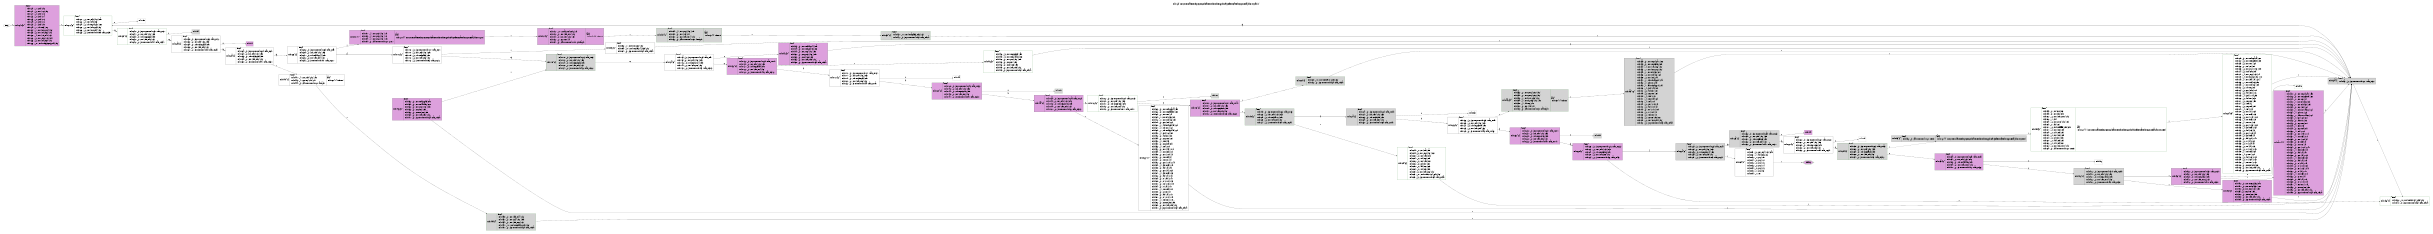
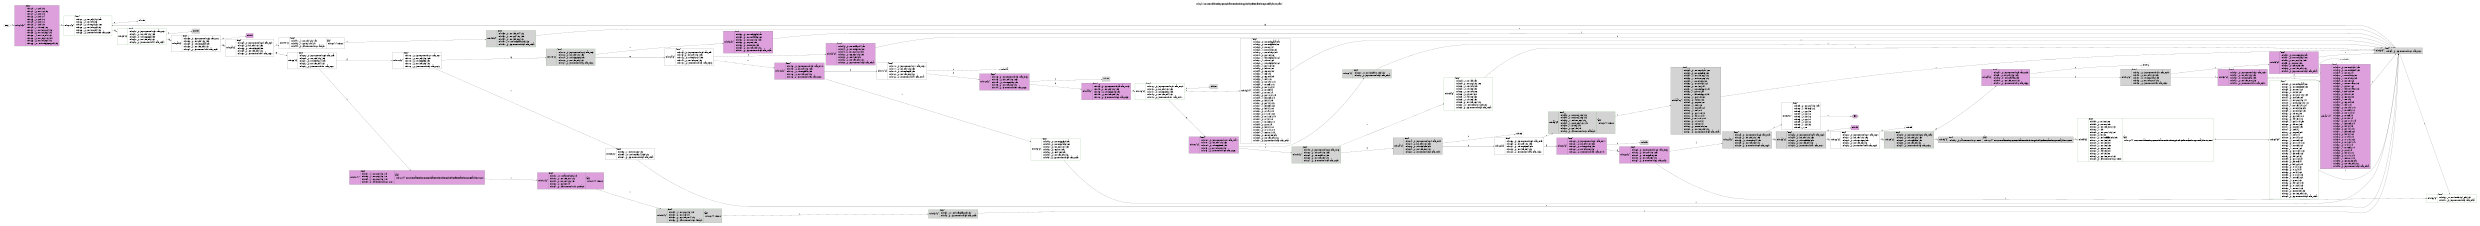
(494, 86) -> (659, 48)
(1106, 128) -> (1212, 91)
(1808, 162) -> (1855, 116)
